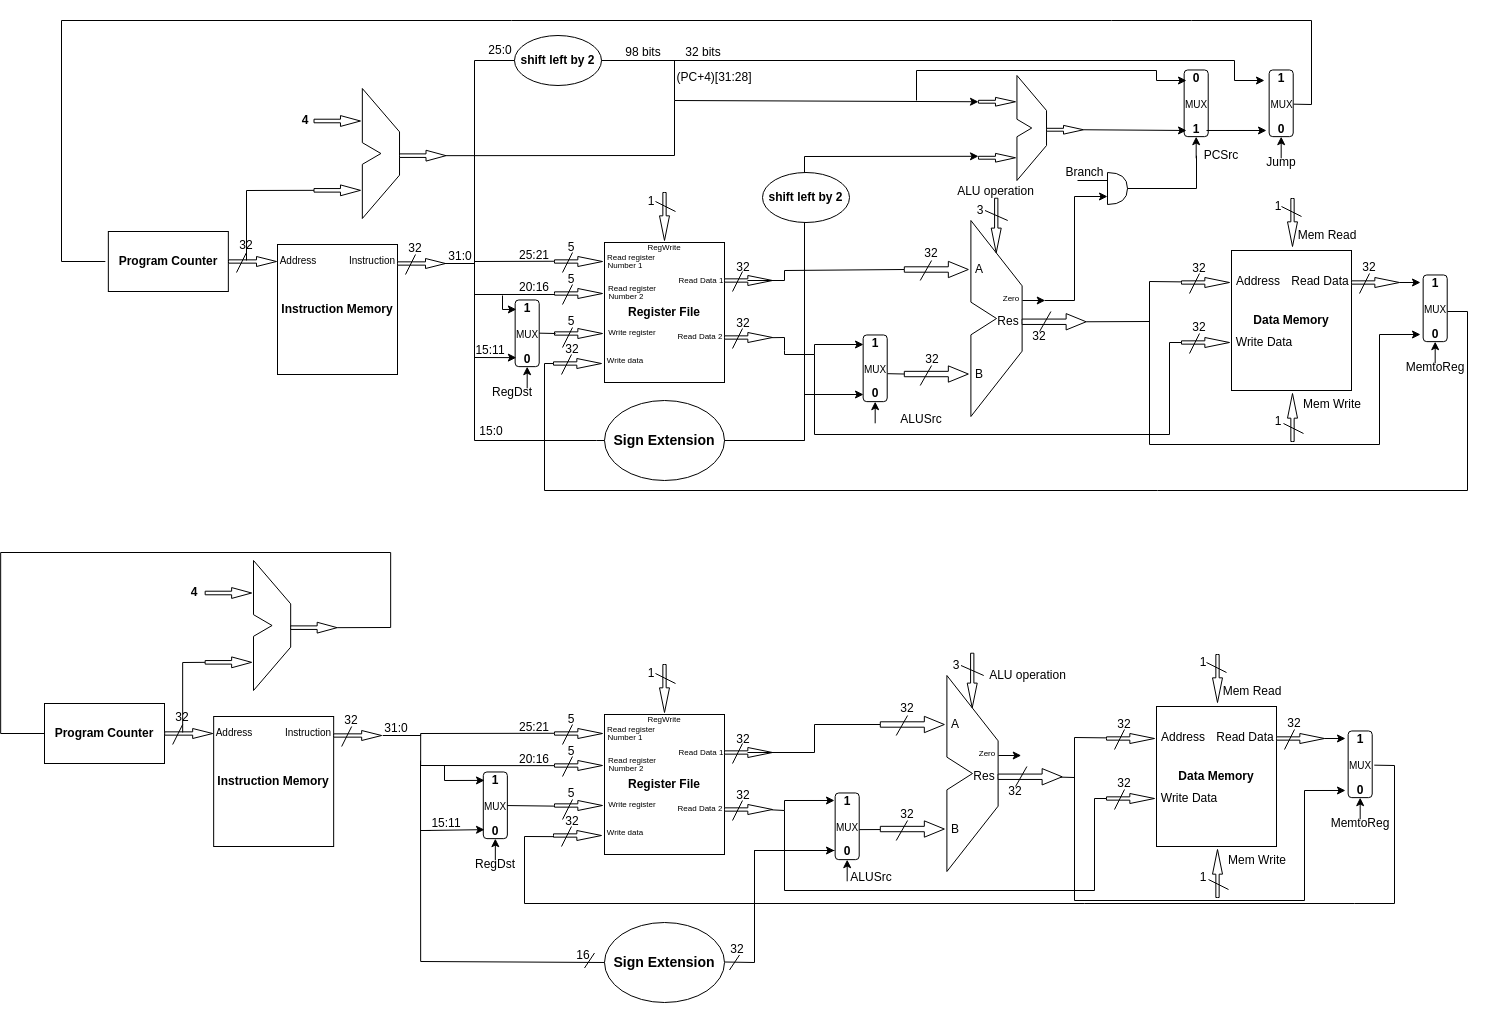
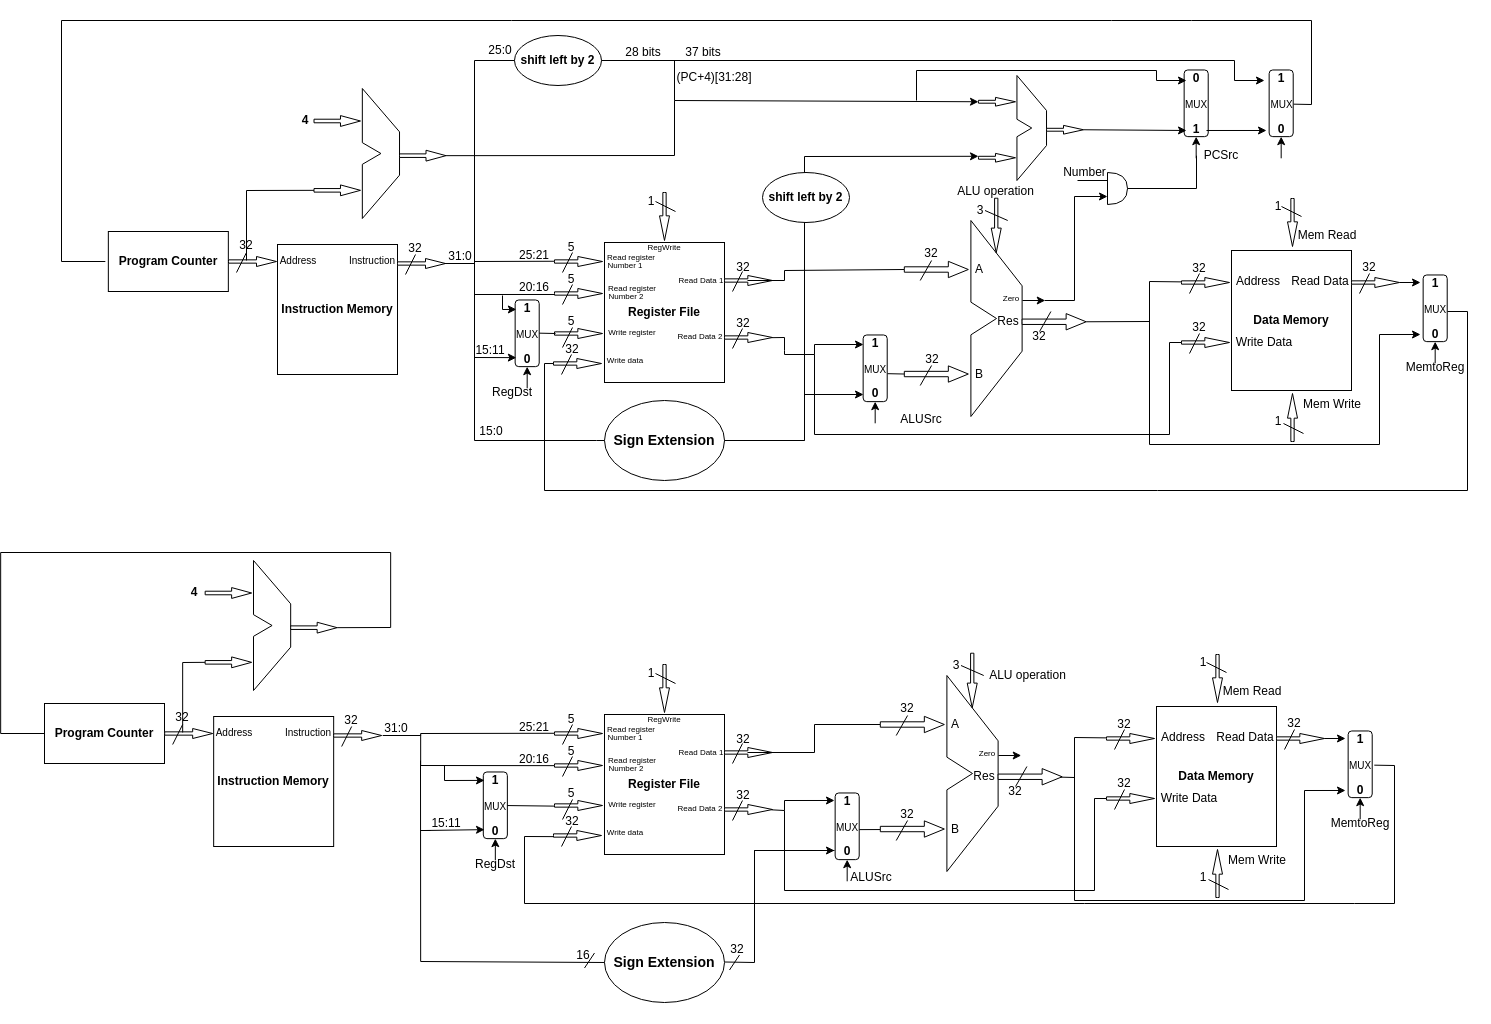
(644, 53) -> (644, 53)
(704, 53) -> (704, 53)
(1282, 163) -> none
(1085, 173) -> (1085, 173)
